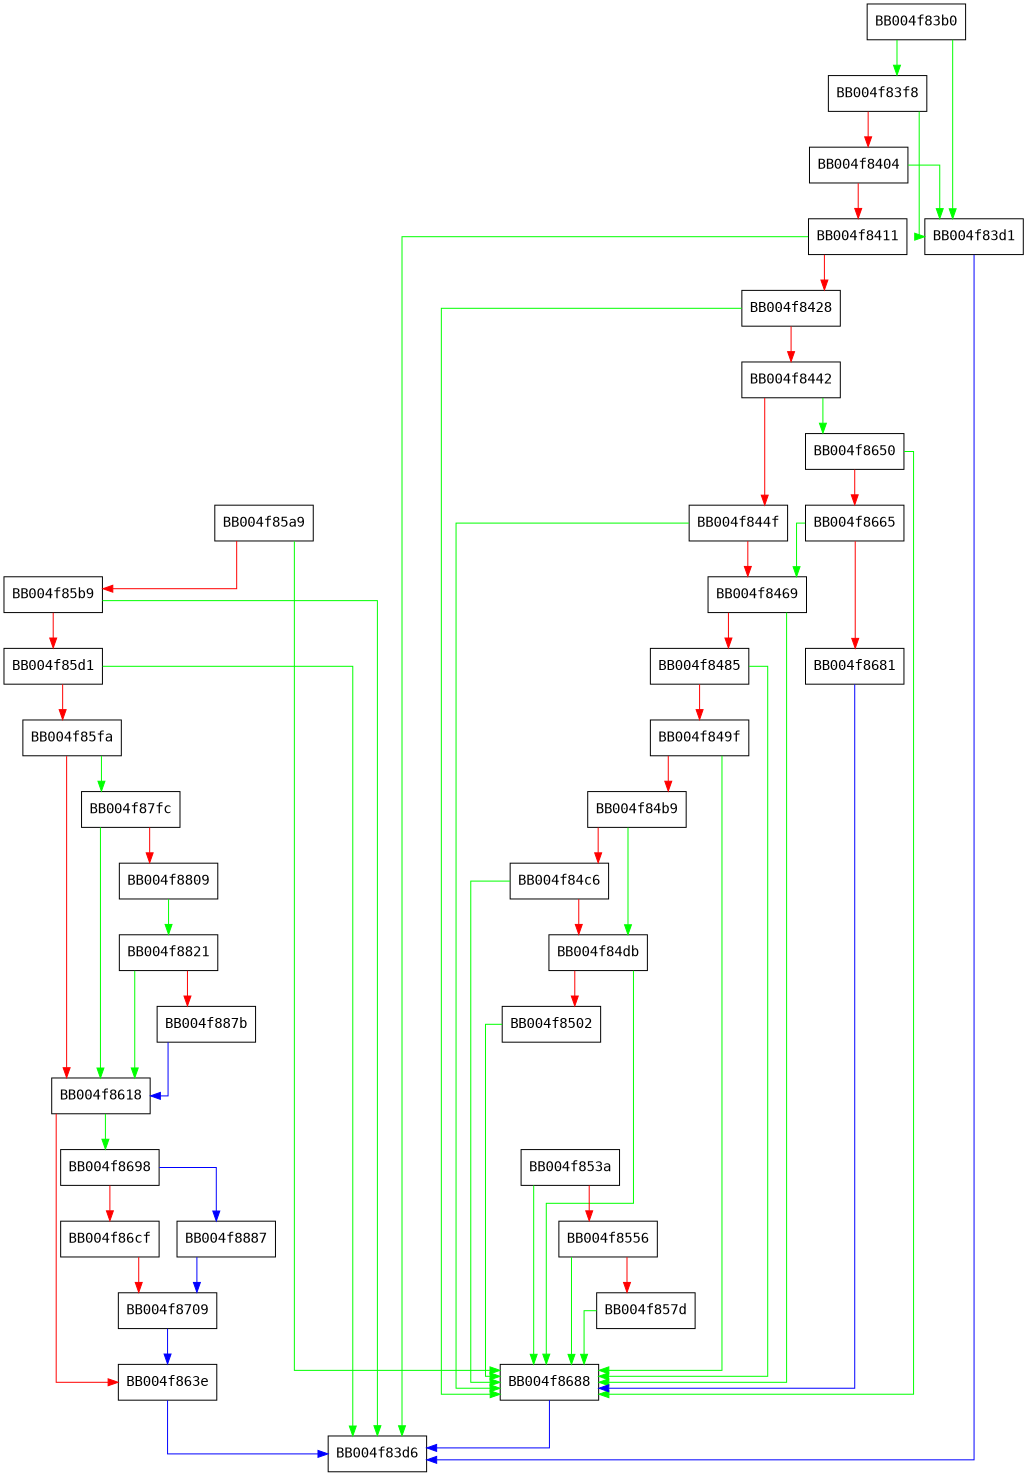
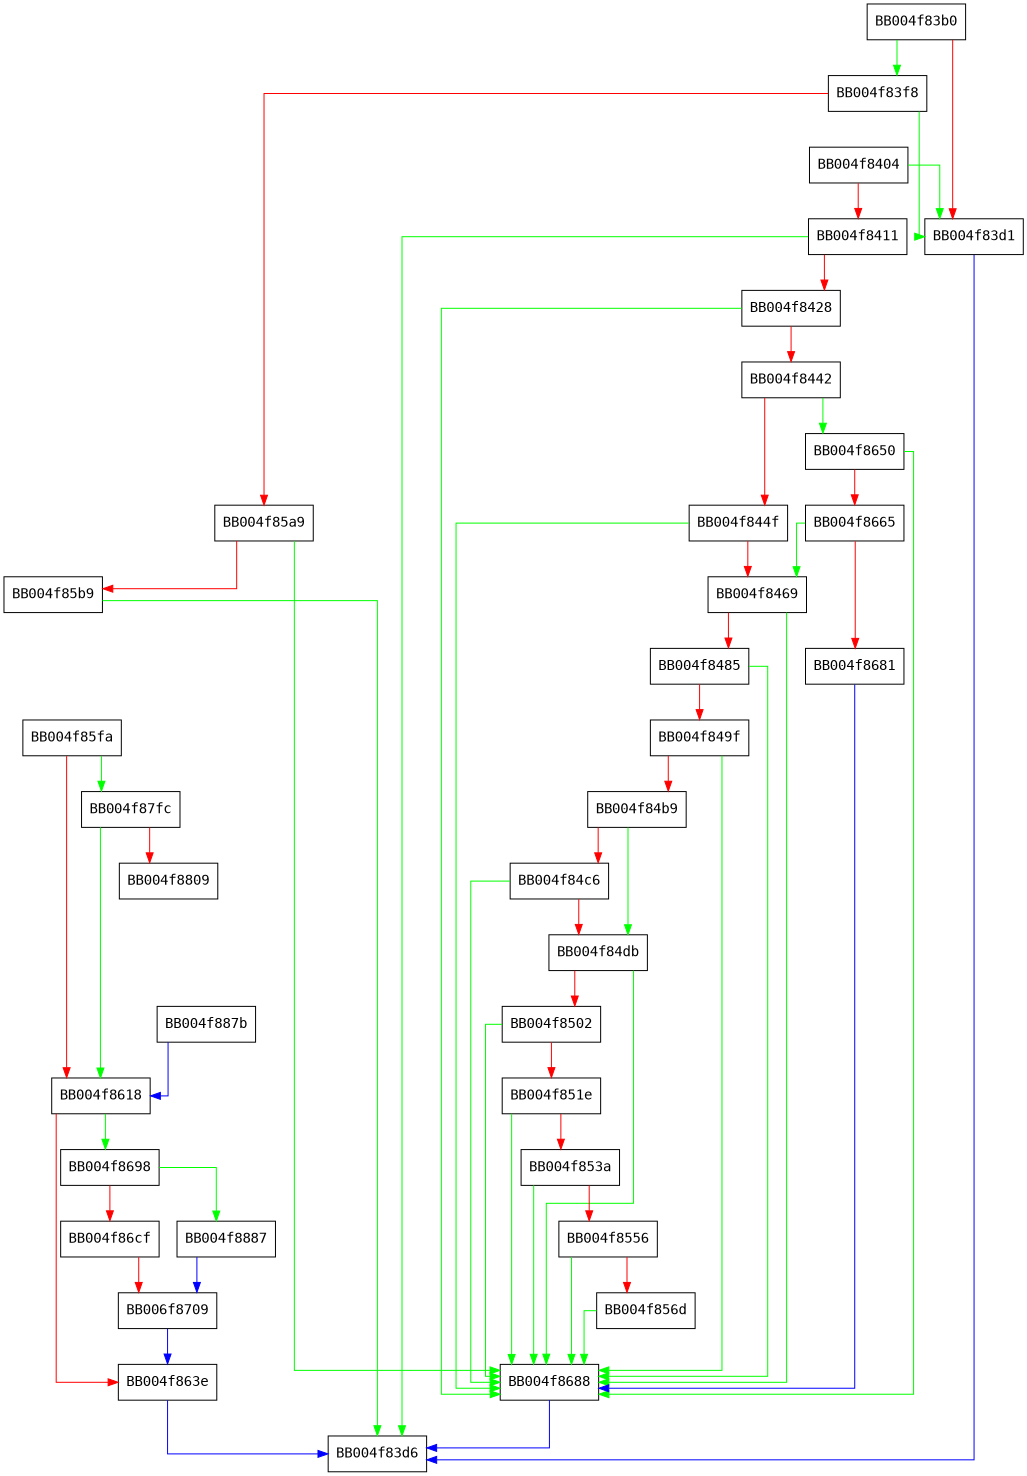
(868, 124) -> (345, 93)
(953, 124) -> (953, 124)
(53, 666) -> none
(169, 953) -> none
none -> (551, 1096)
(210, 1167) -> (210, 1167)
(168, 1311) -> (168, 1311)
(646, 1311) -> (646, 1311)
